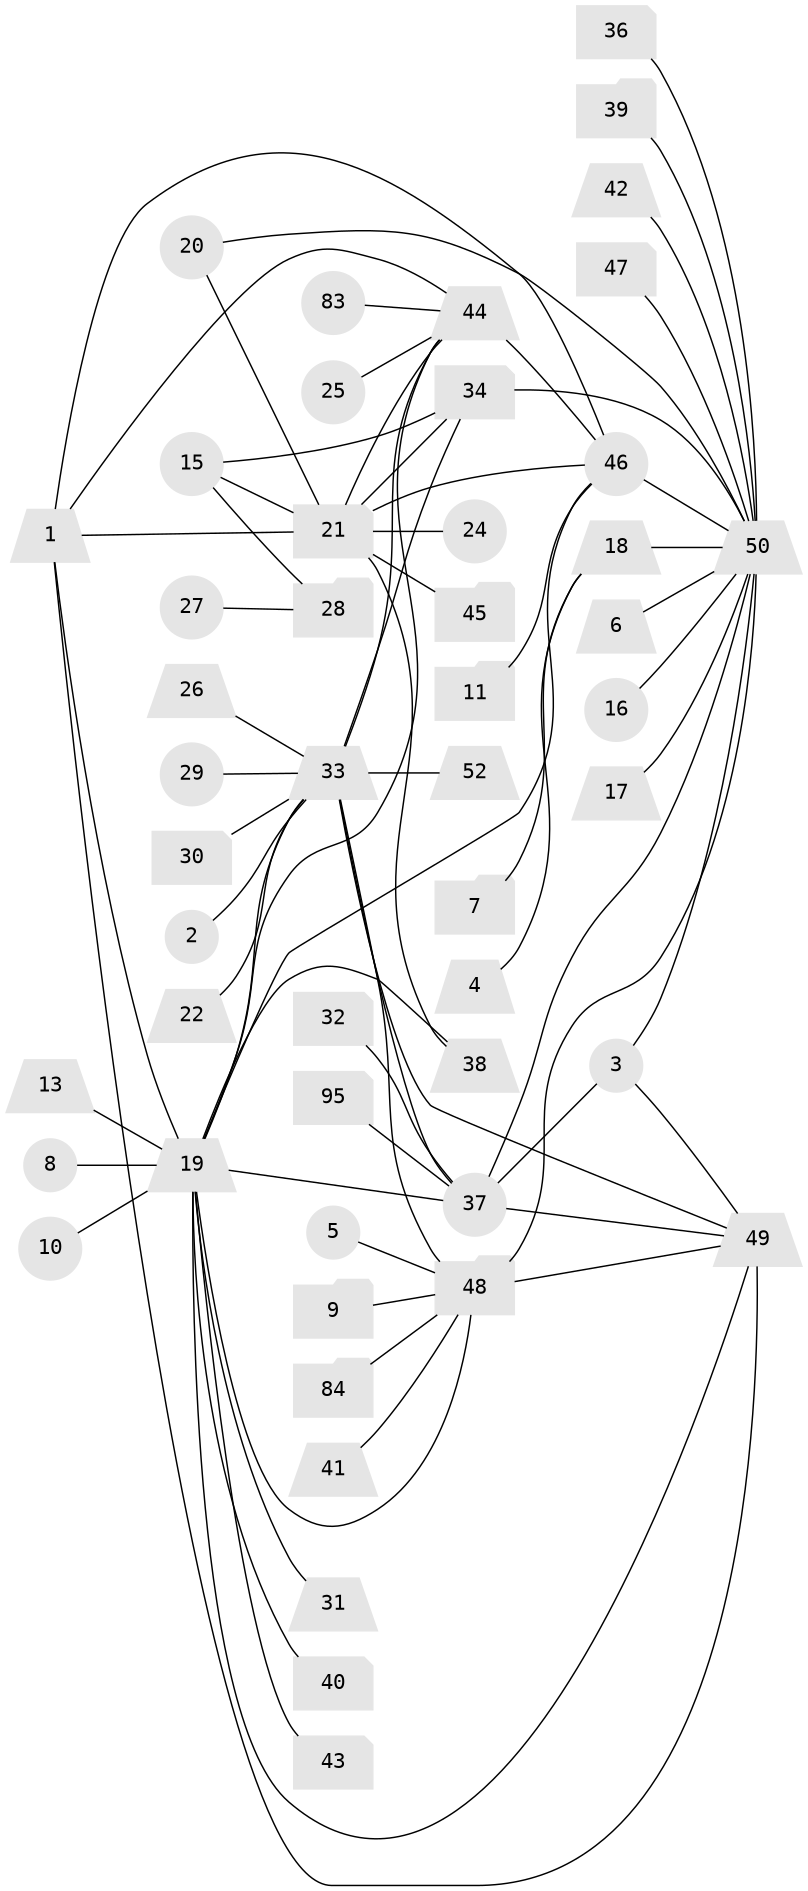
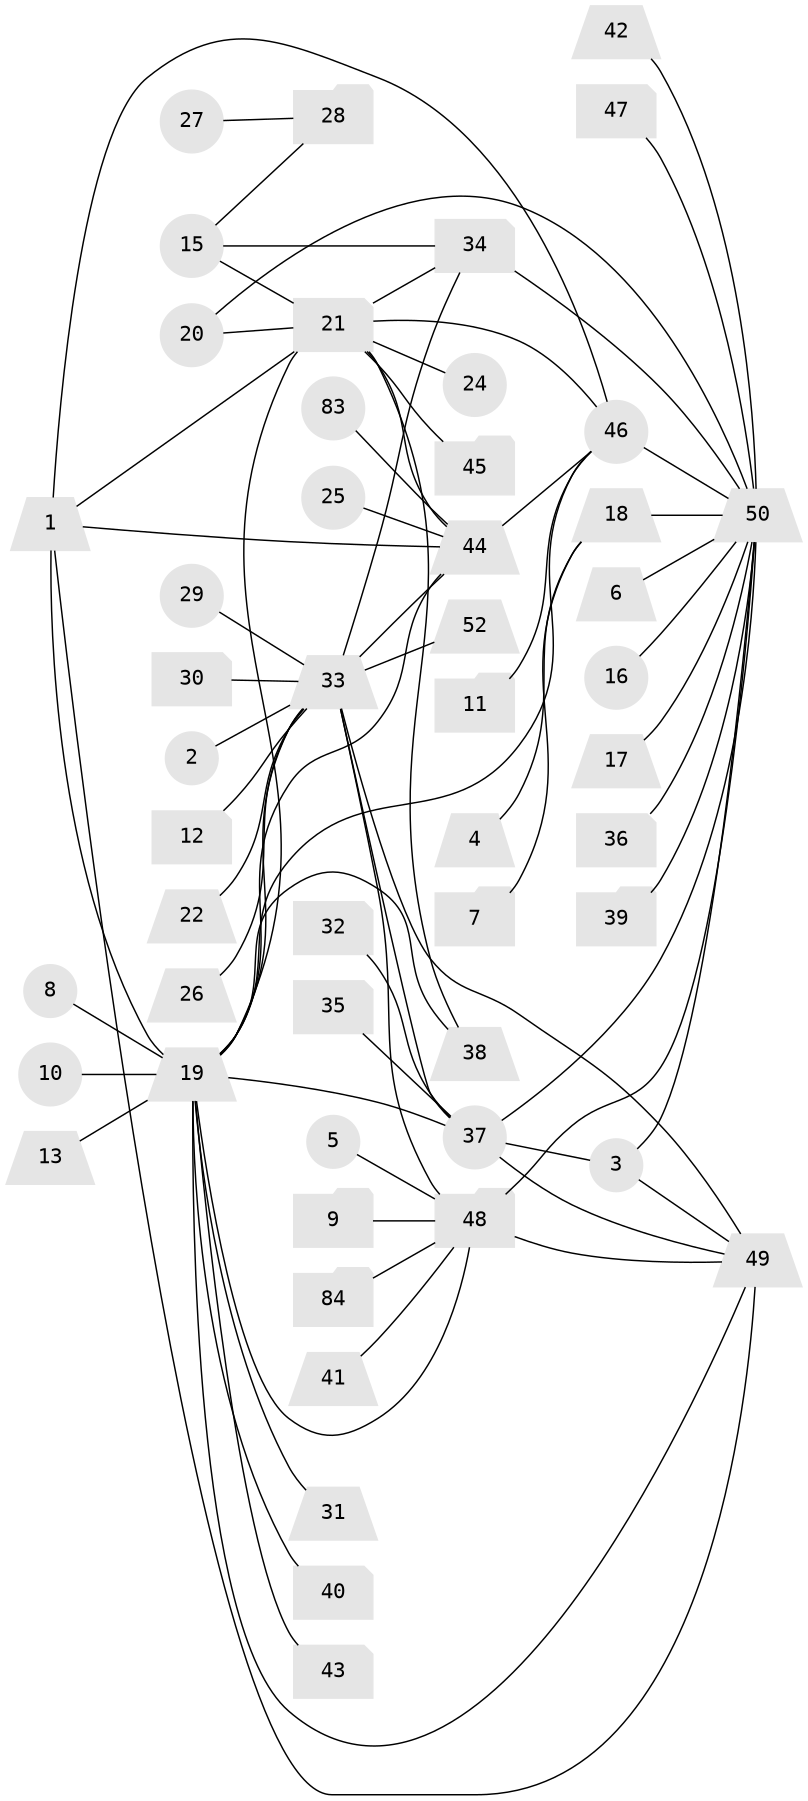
none -> (263, 705)
none -> (192, 837)
(333, 1098) -> (333, 1007)
